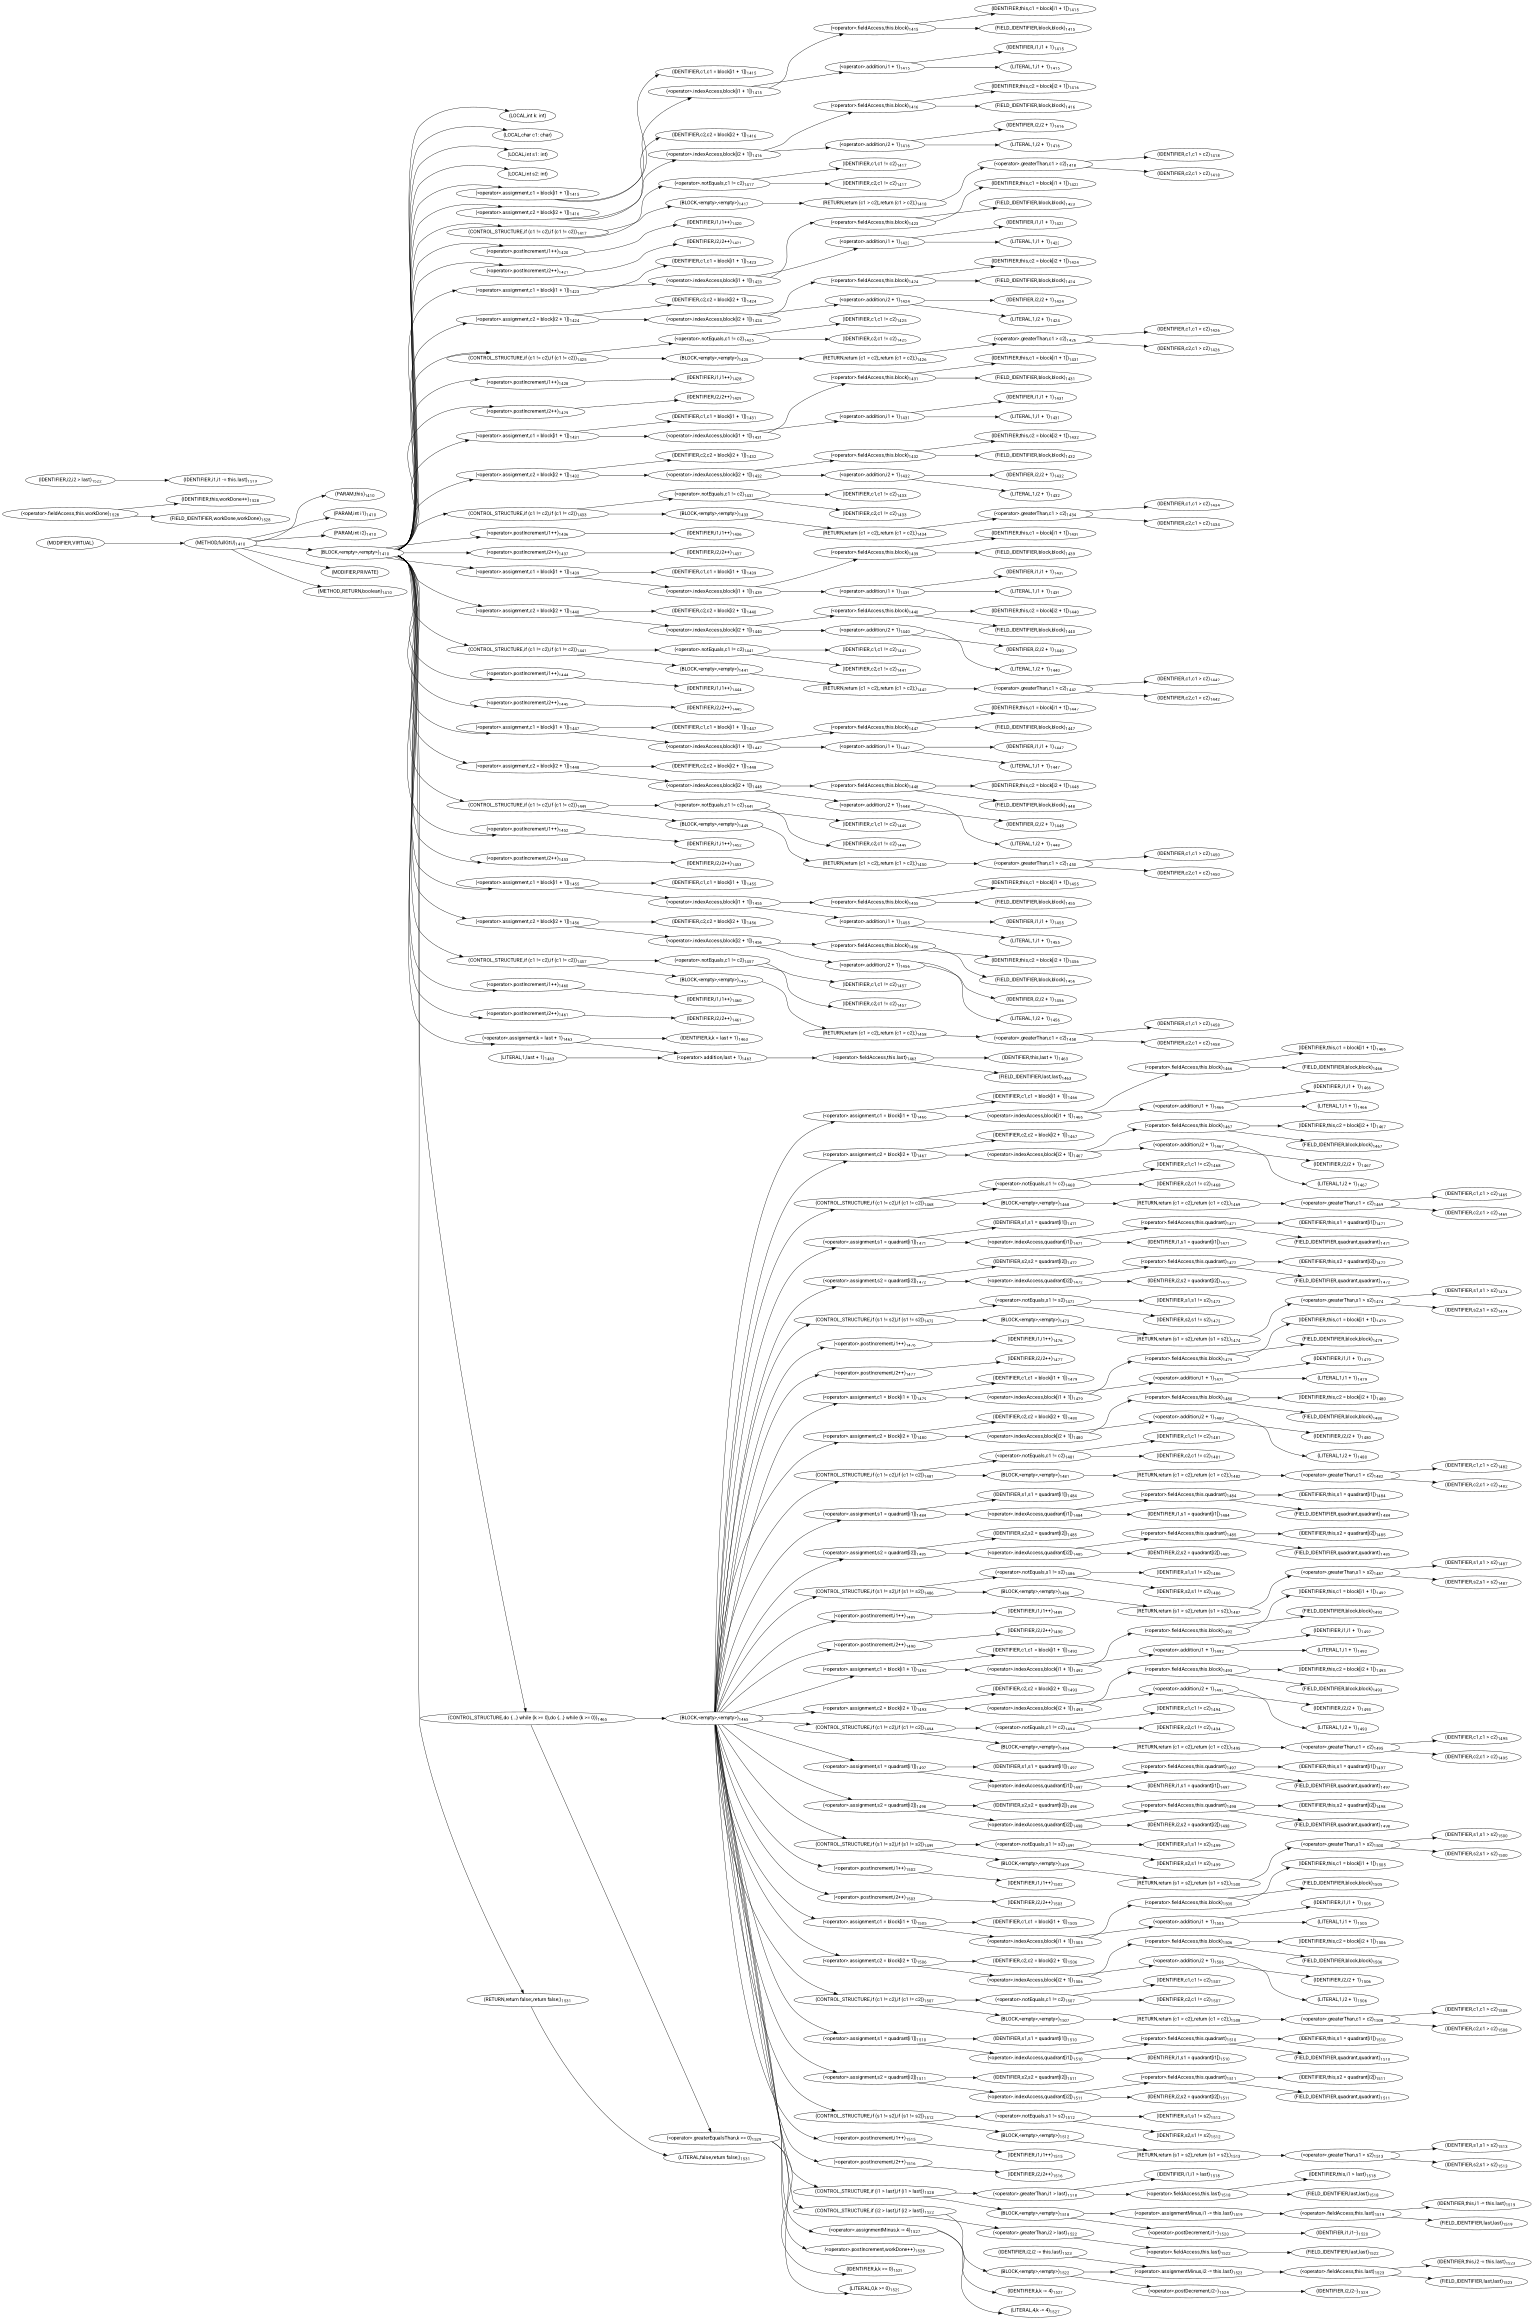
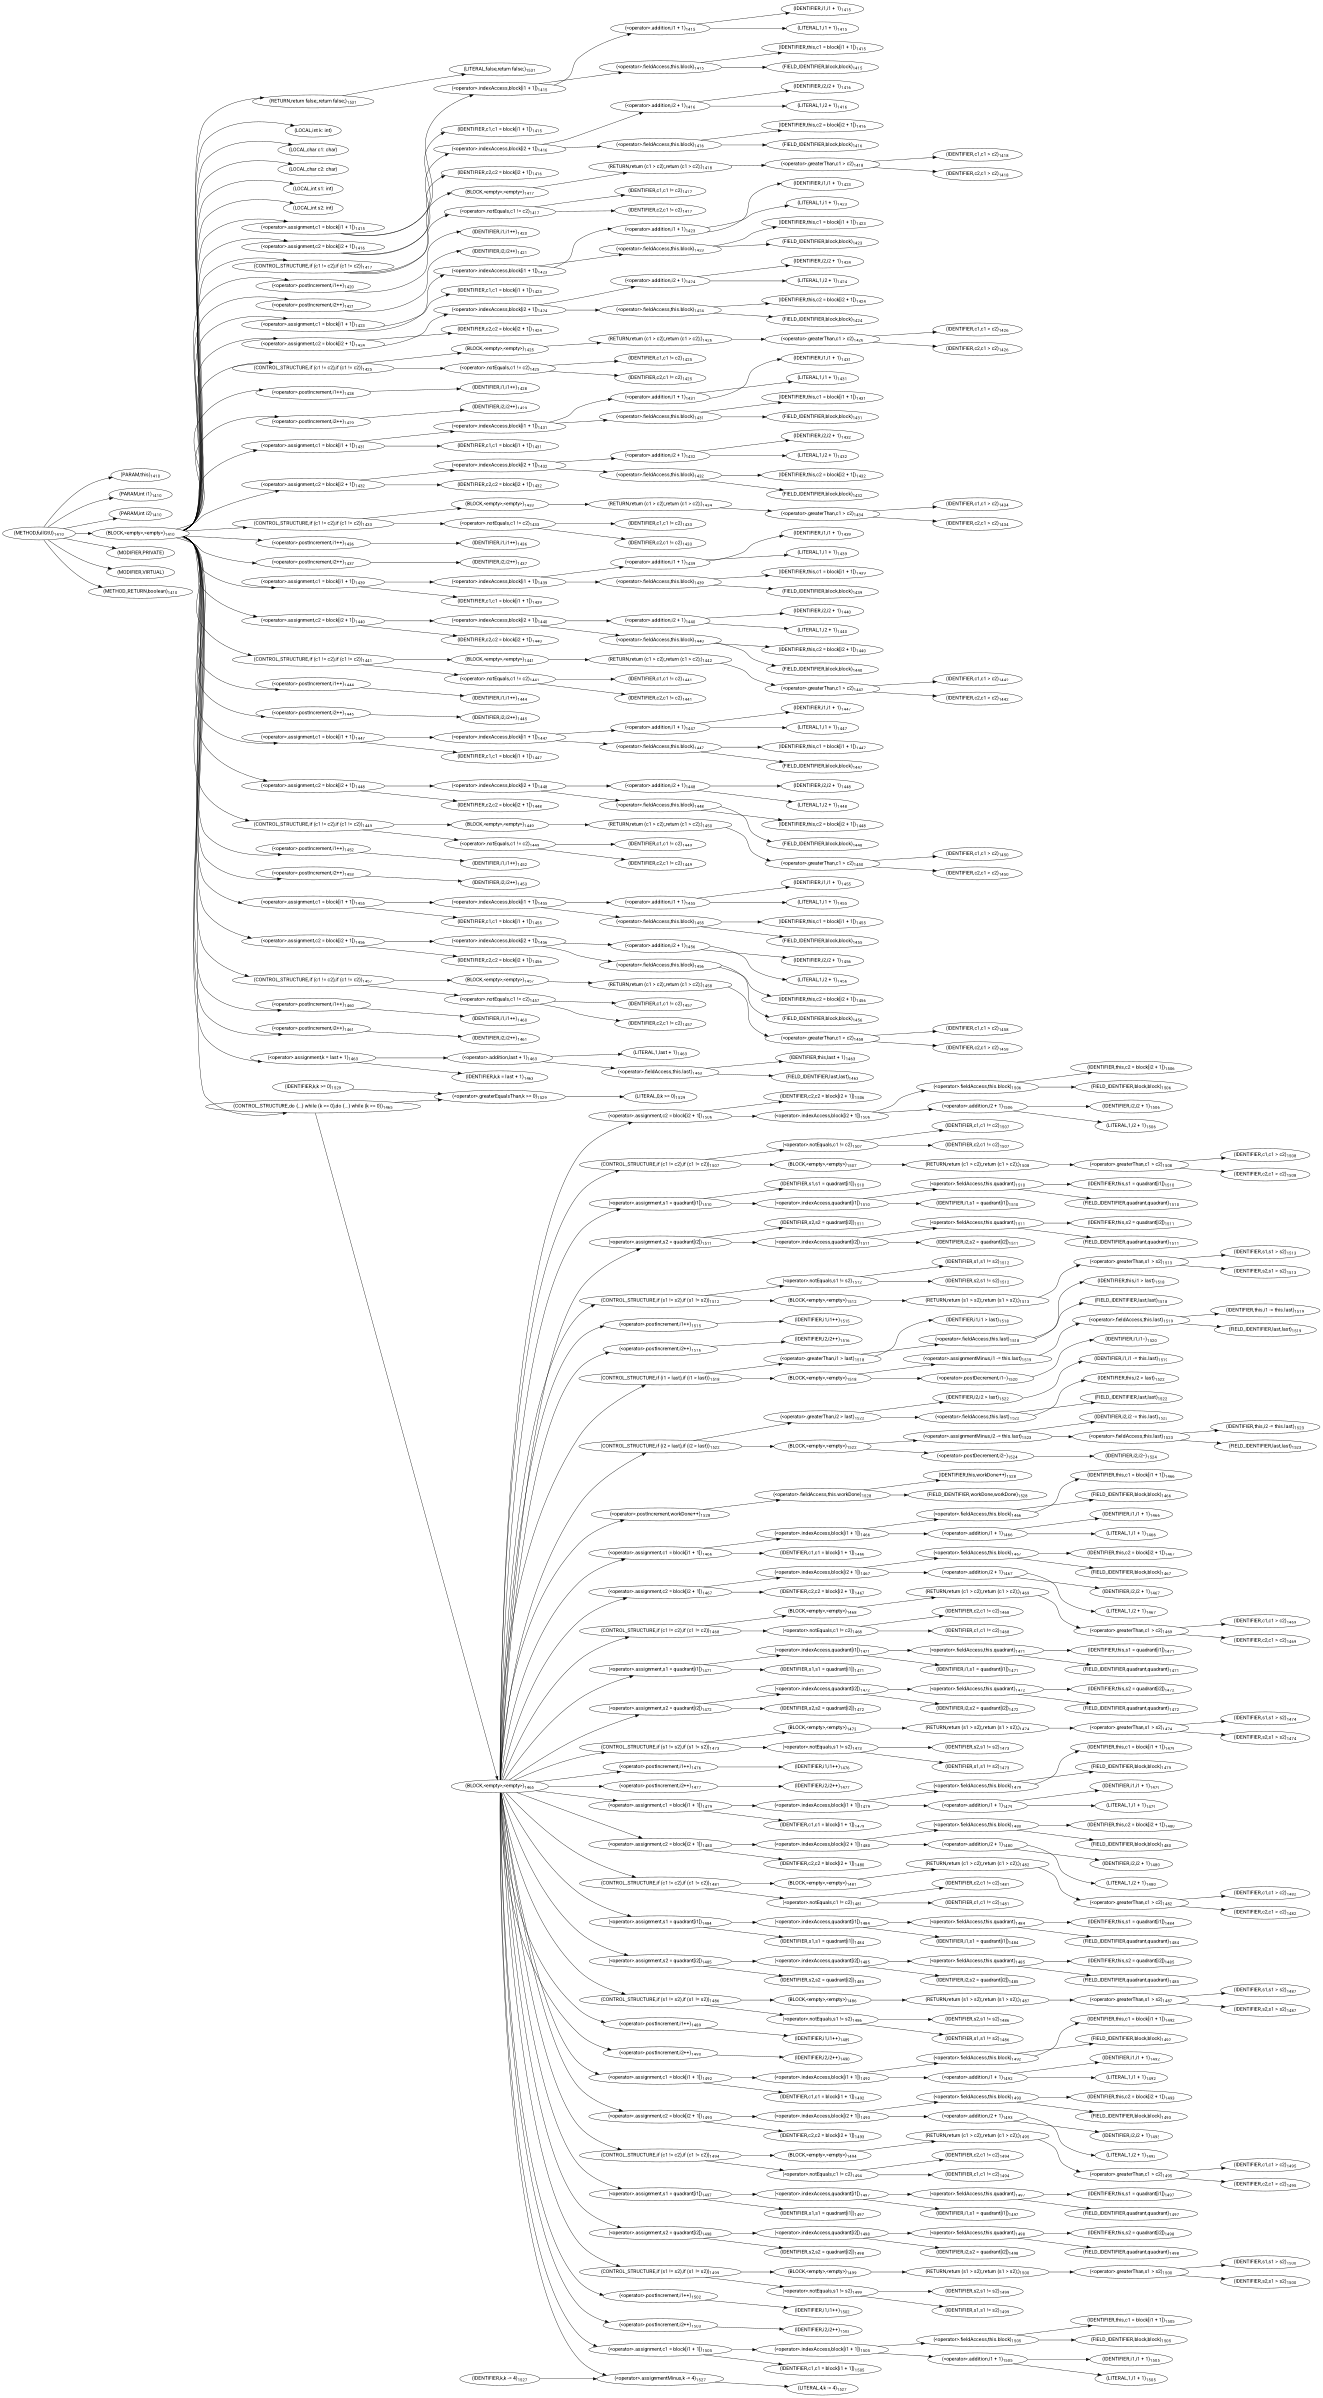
none -> (313, 169)
(142, 543) -> (77, 557)
(612, 1058) -> (585, 1055)
none -> (1131, 1378)
none -> (901, 1408)
none -> (740, 1505)
(929, 2191) -> (715, 1378)
(782, 2224) -> (395, 1091)
(1107, 2262) -> (1055, 1427)
(965, 2277) -> (567, 2379)
